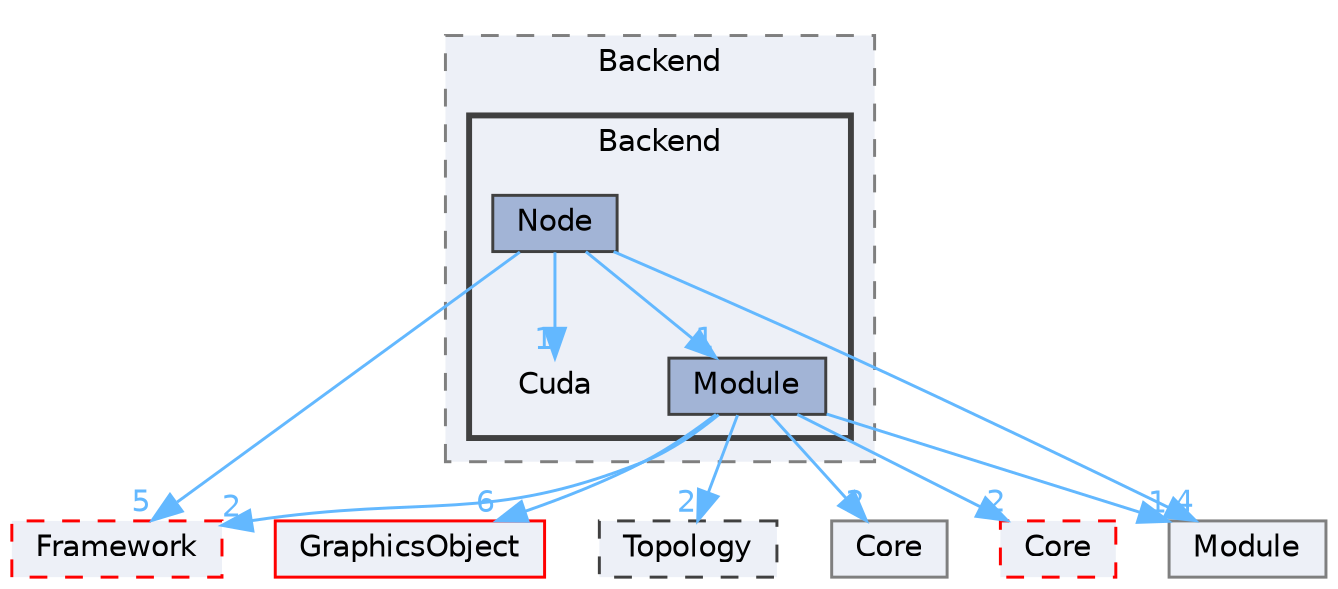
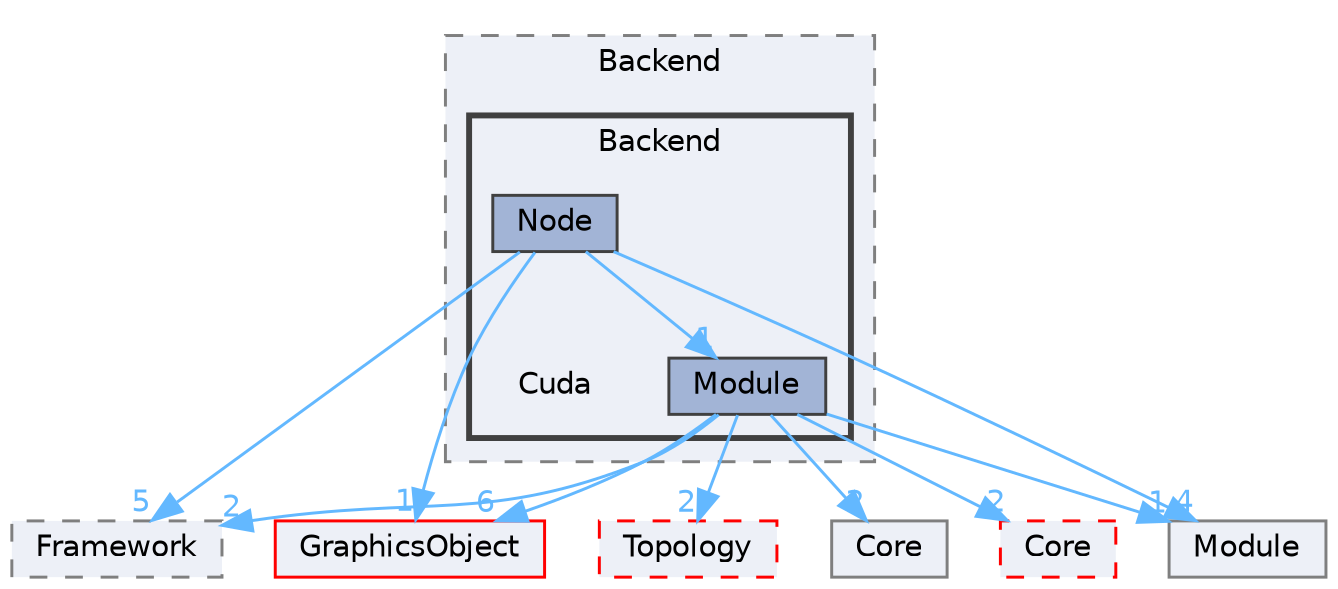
(555, 290) -> (487, 324)
(117, 549) -> (117, 549)
(688, 549) -> (688, 549)
